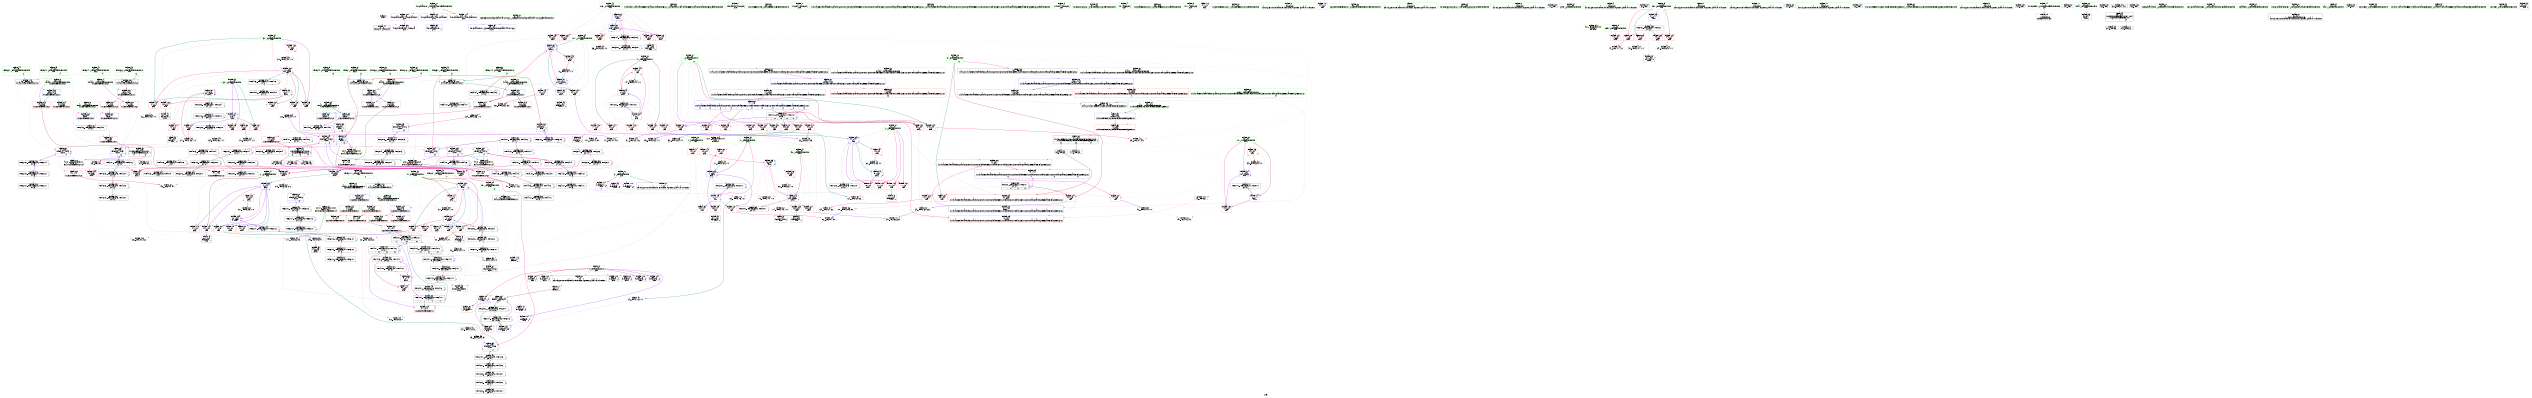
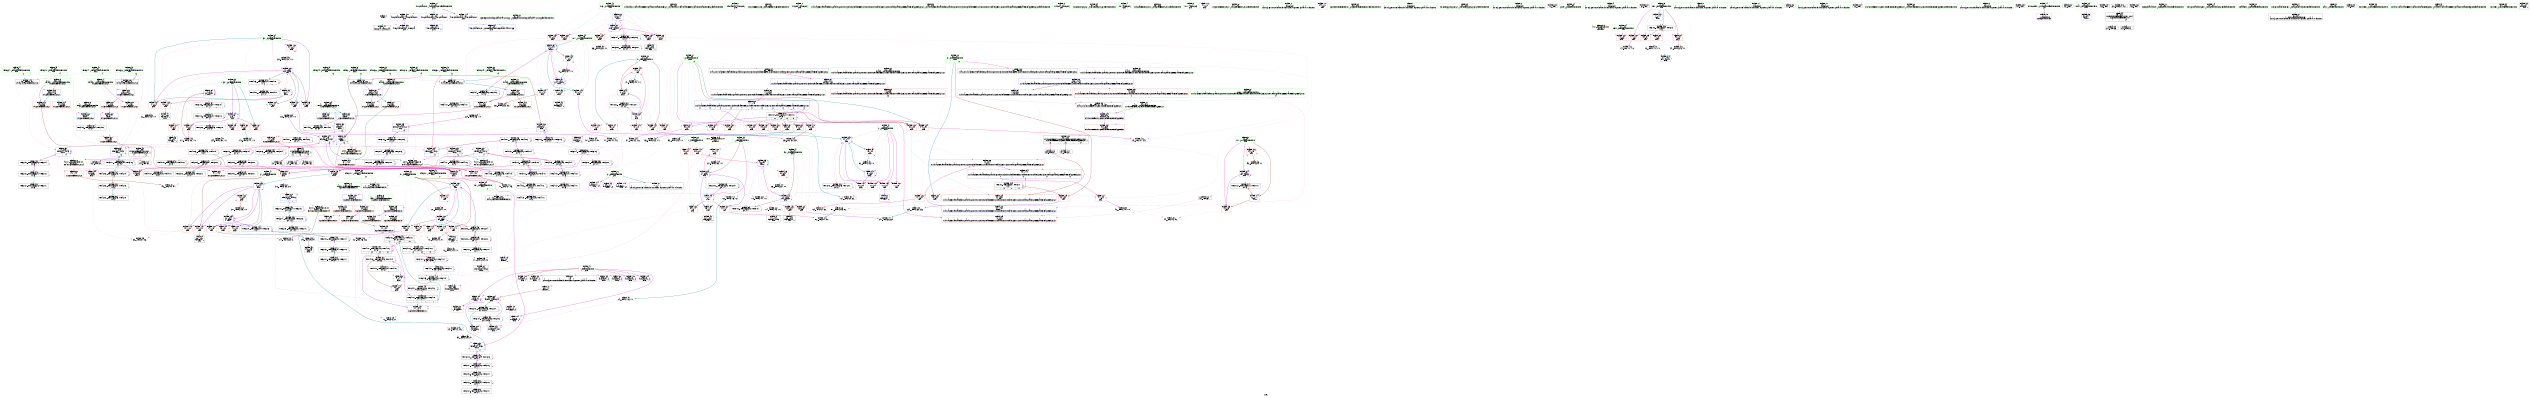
(1639, 19) -> (1664, 17)
